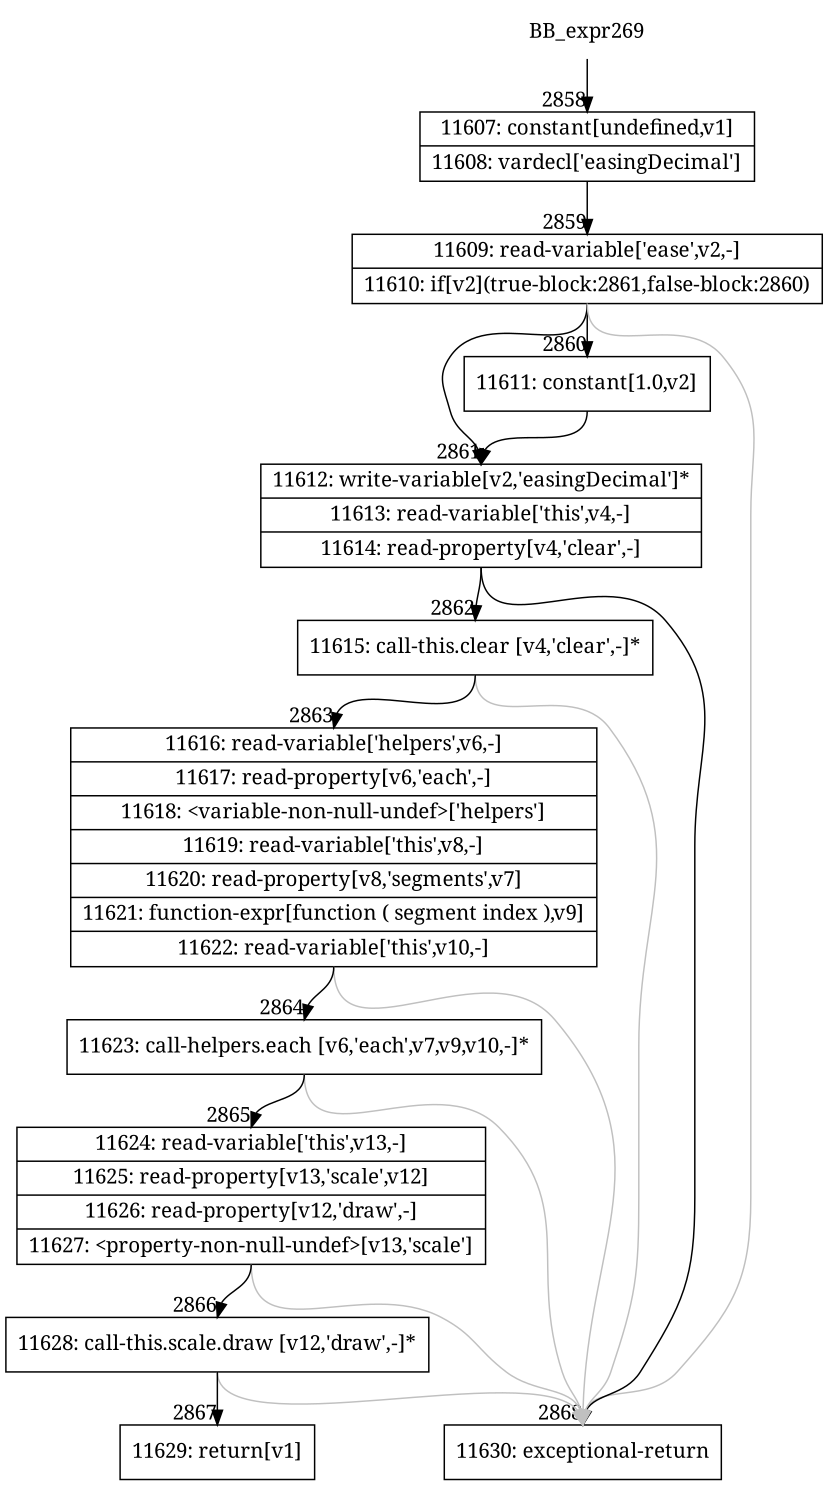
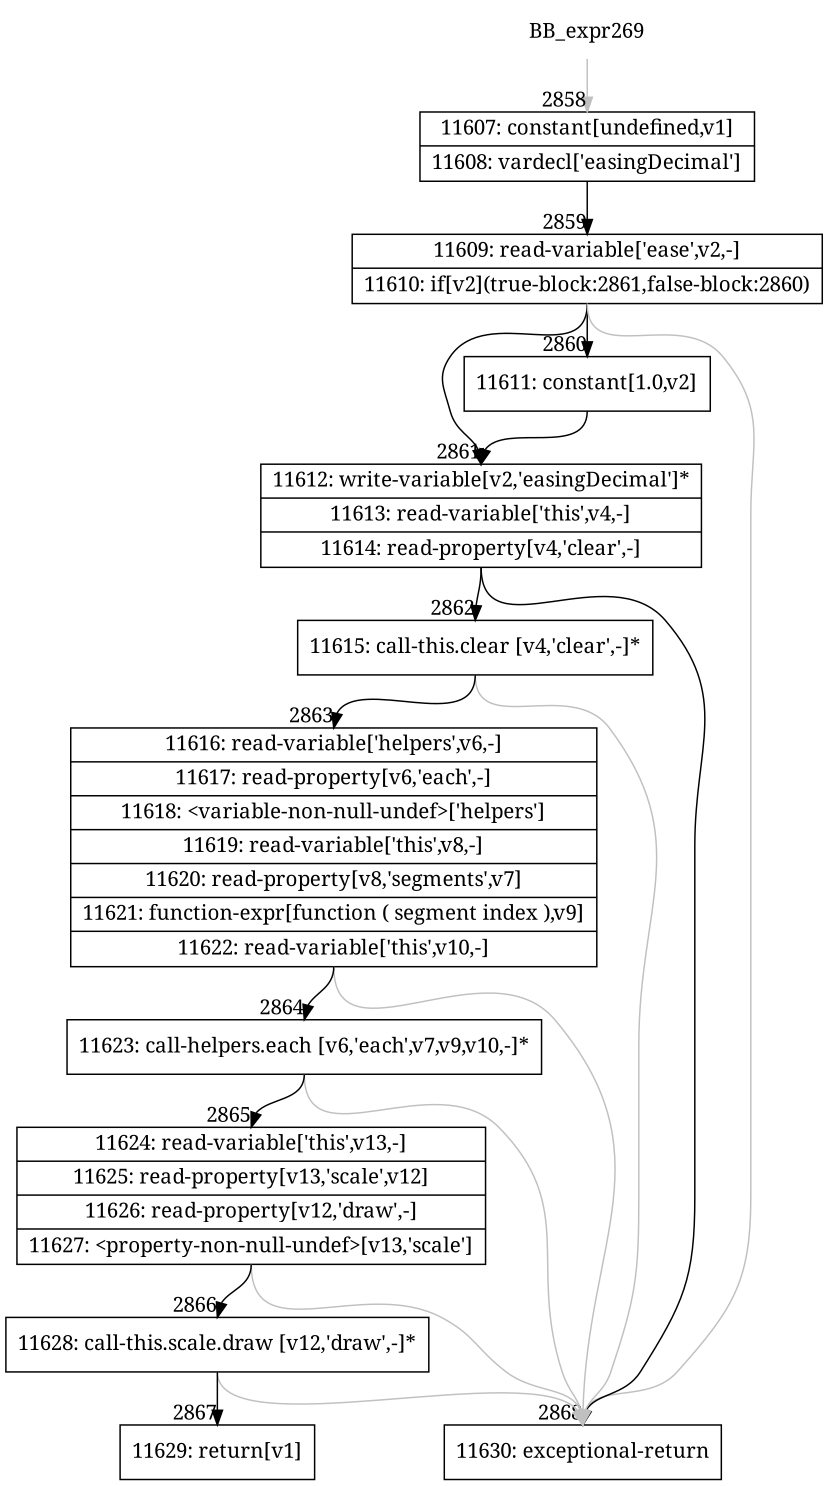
(587, 78) -> (587, 78)
